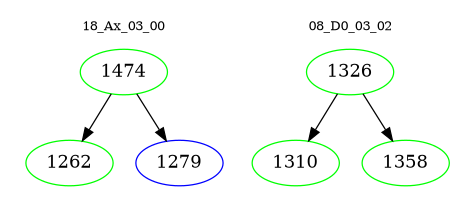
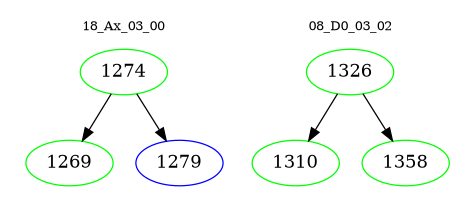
(124, 72) -> (124, 72)
(70, 163) -> (70, 163)
